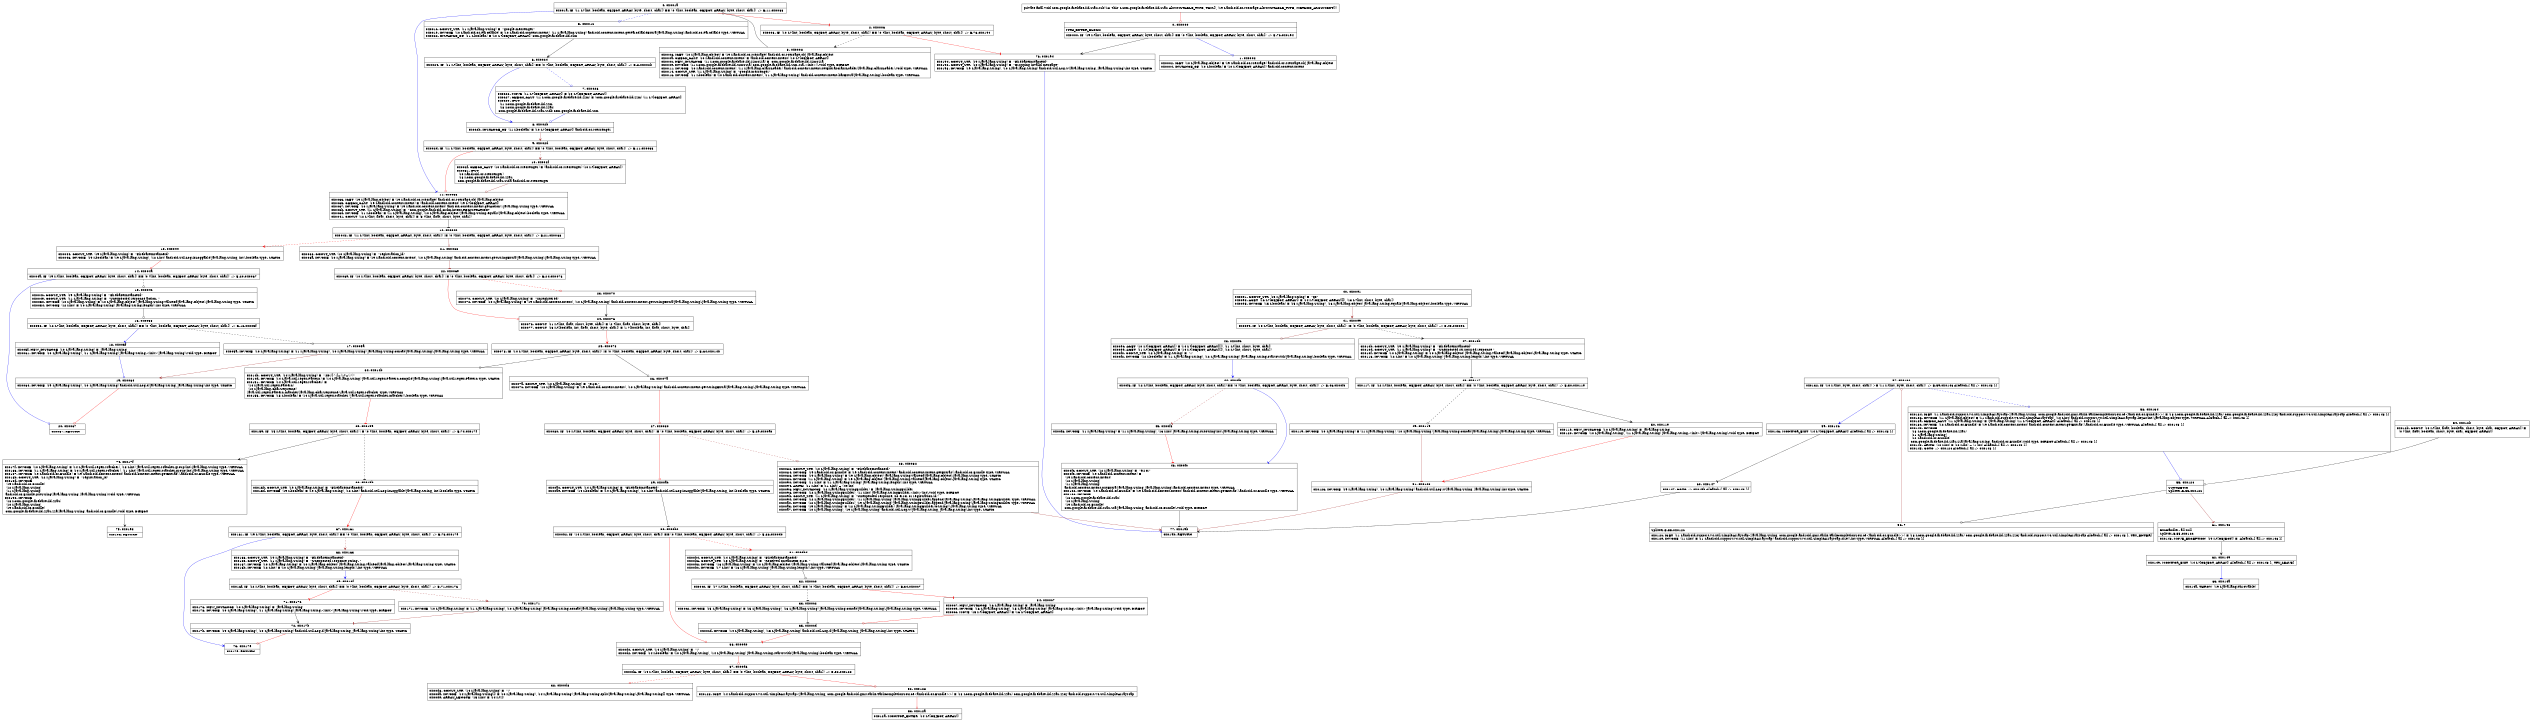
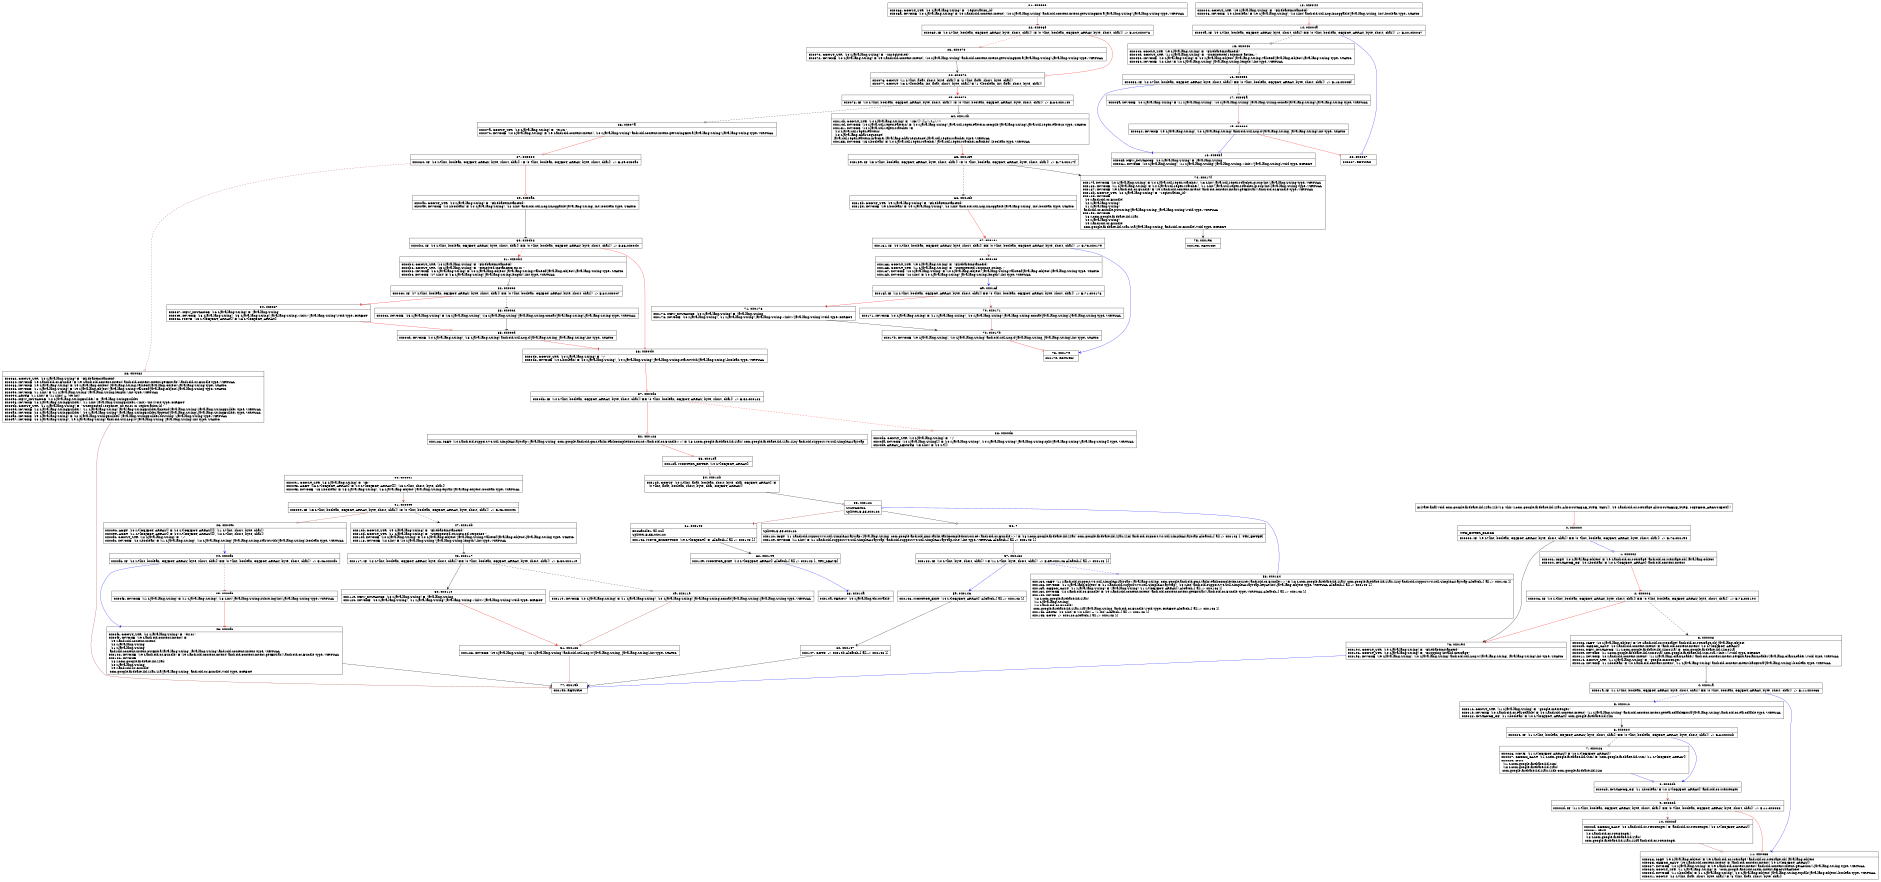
(636, 17) -> (1671, 697)
(773, 19) -> (1636, 578)
(559, 77) -> (1613, 741)
(449, 233) -> none
(631, 365) -> (803, 114)
(121, 366) -> (1227, 143)
none -> (709, 470)
